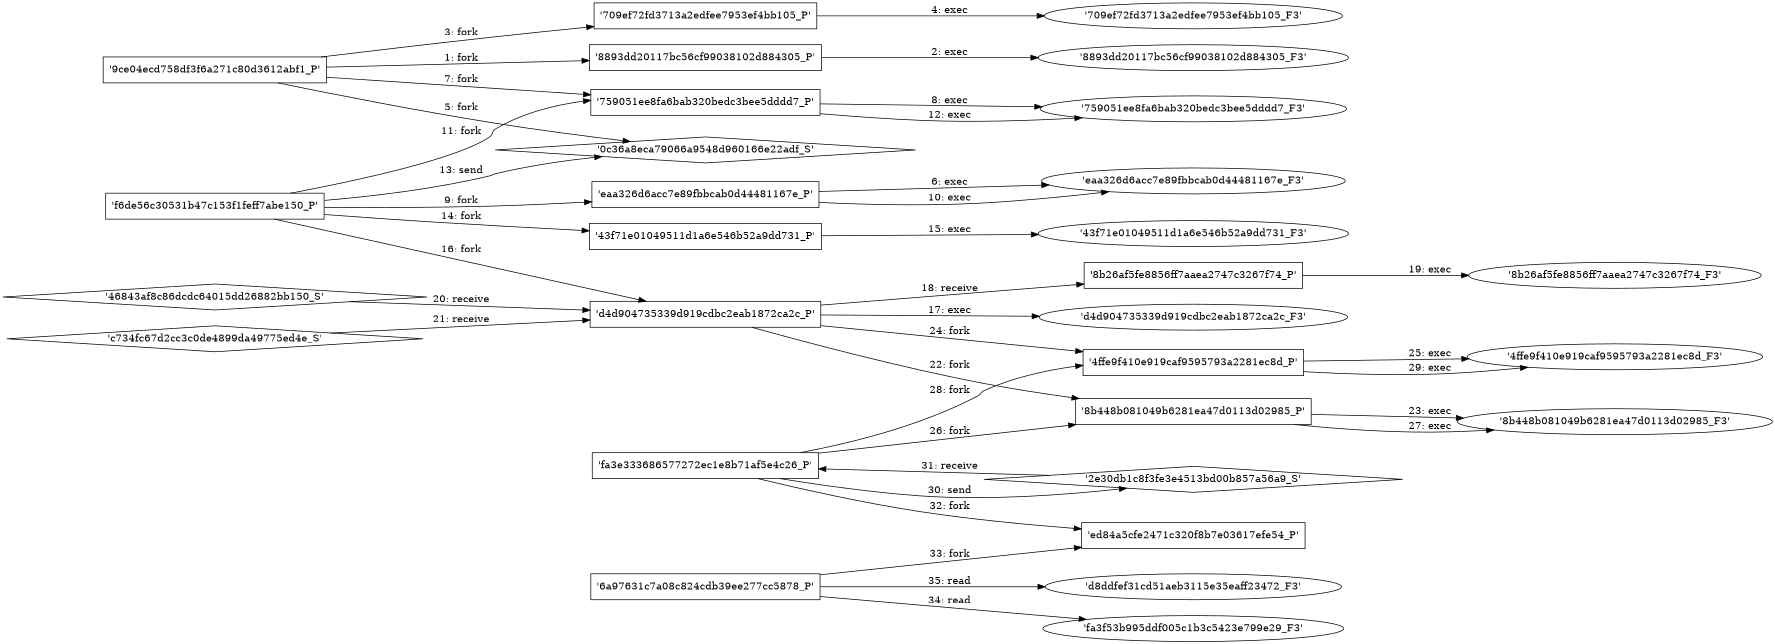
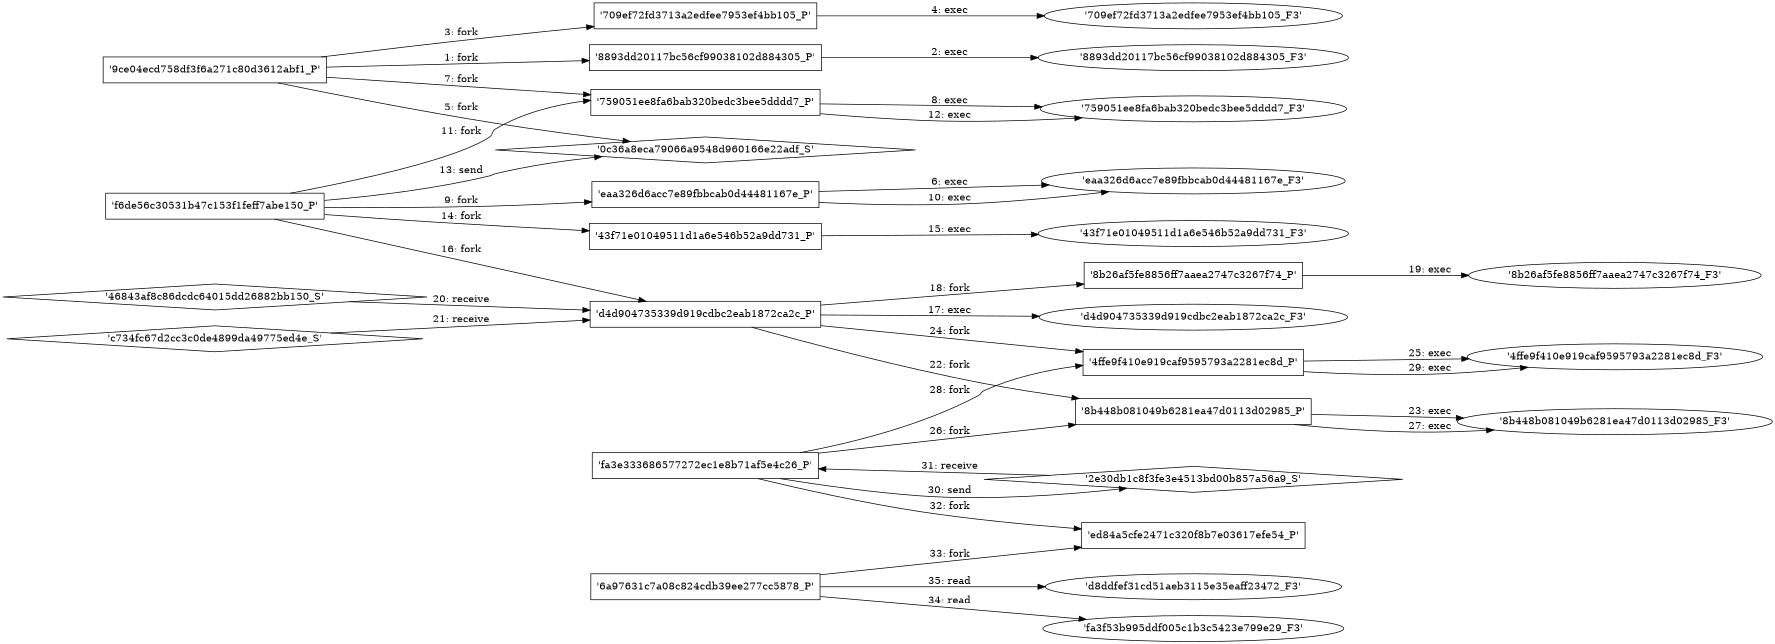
(950, 289) -> (950, 289)
